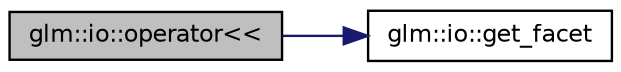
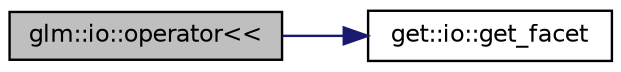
(490, 36) -> (490, 36)
